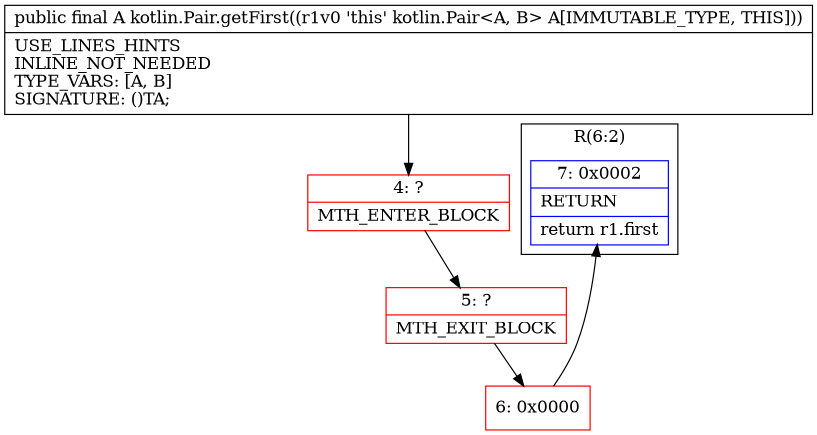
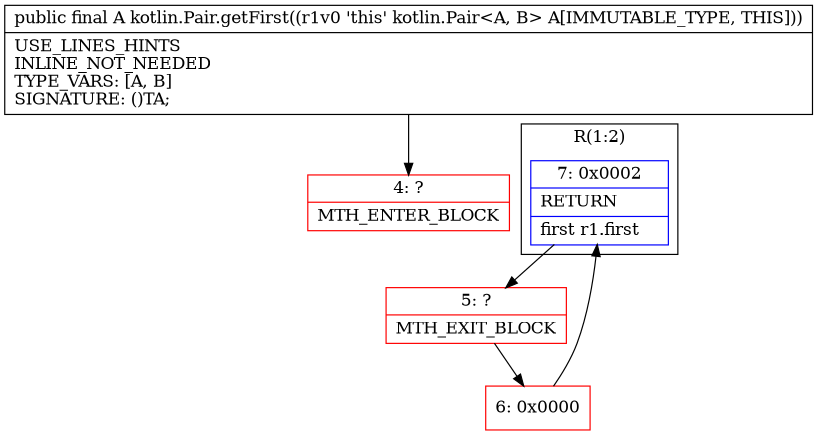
(600, 138) -> (600, 138)
(600, 230) -> (590, 230)
(439, 254) -> (534, 262)
